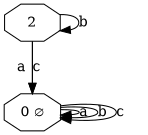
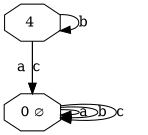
(32, 23) -> (32, 23)
